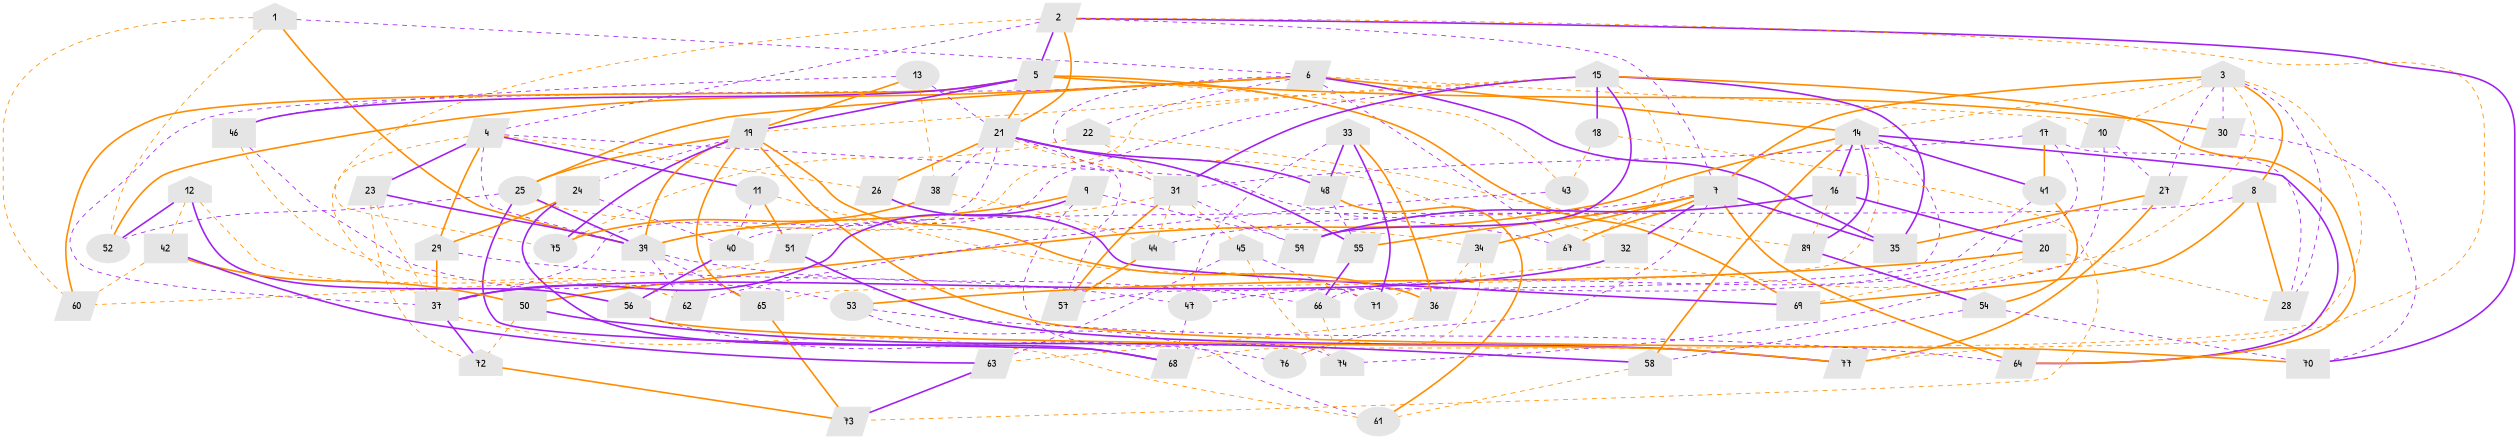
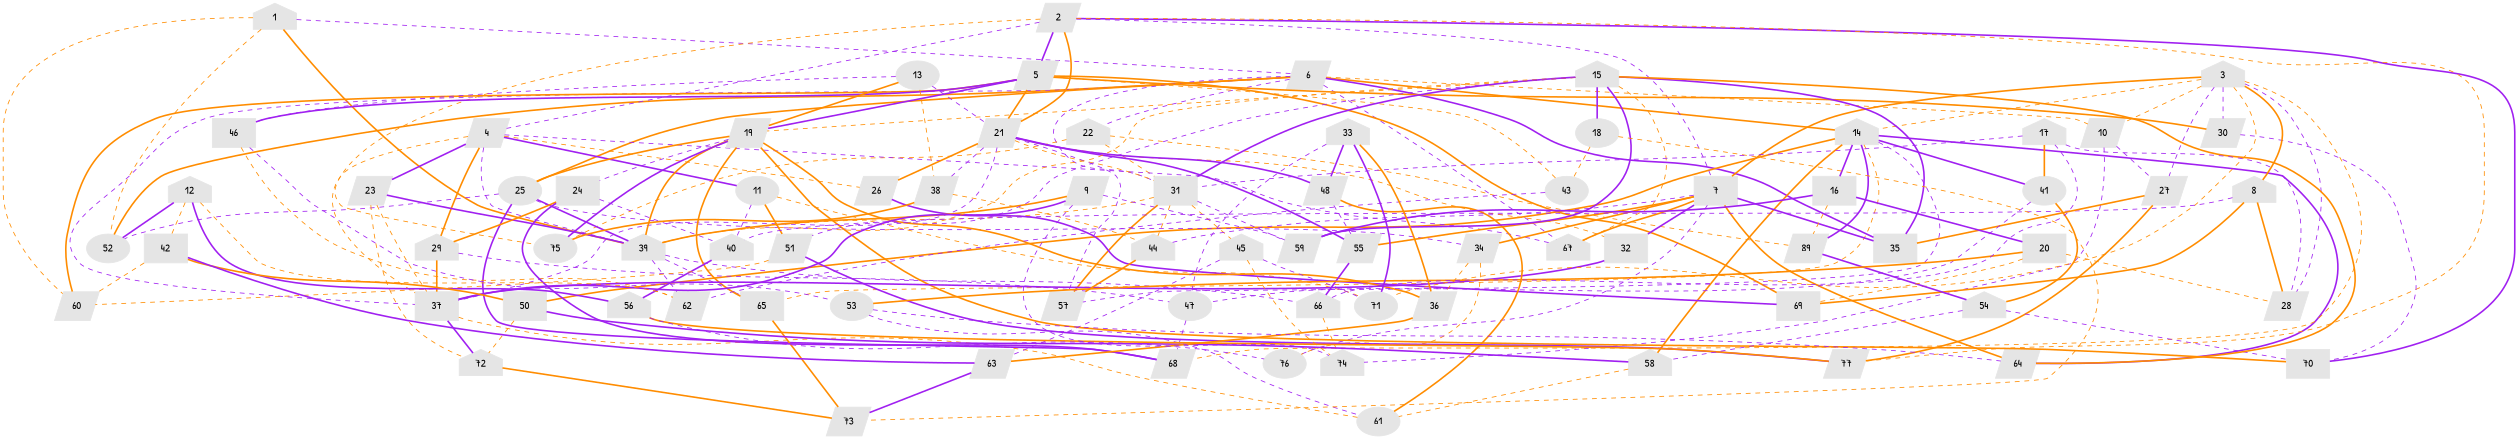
(1022, 229) -> (1022, 229)
(1212, 342) -> (1212, 342)
